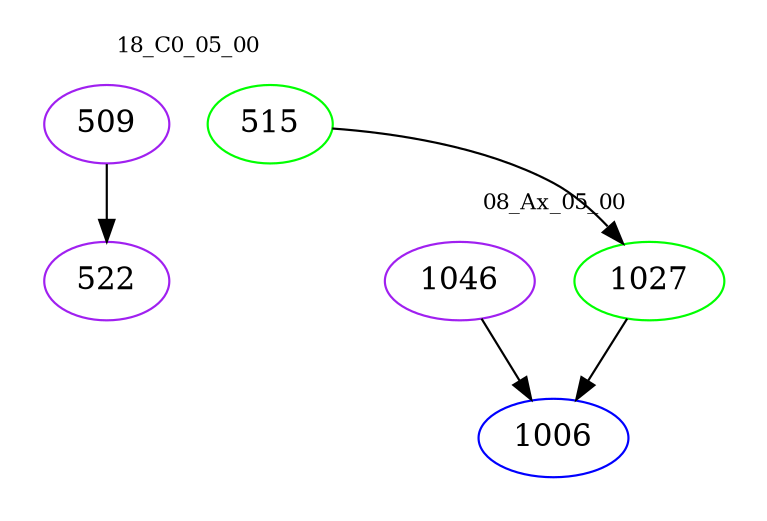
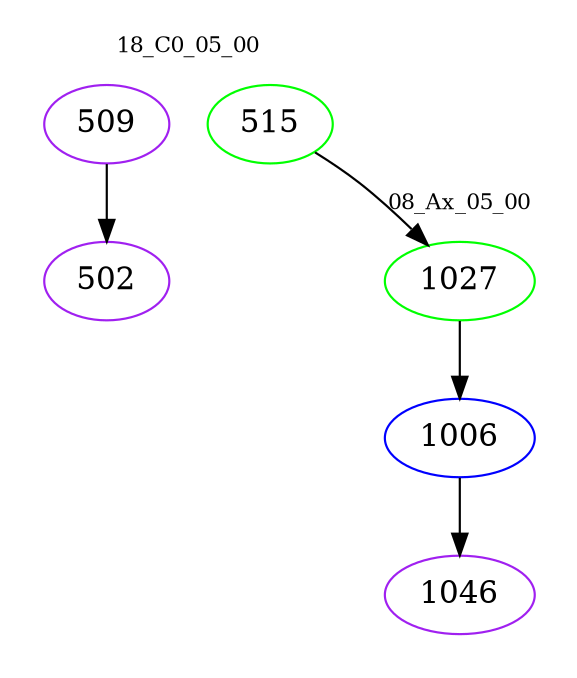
(107, 281) -> (107, 281)
(501, 350) -> (460, 506)
